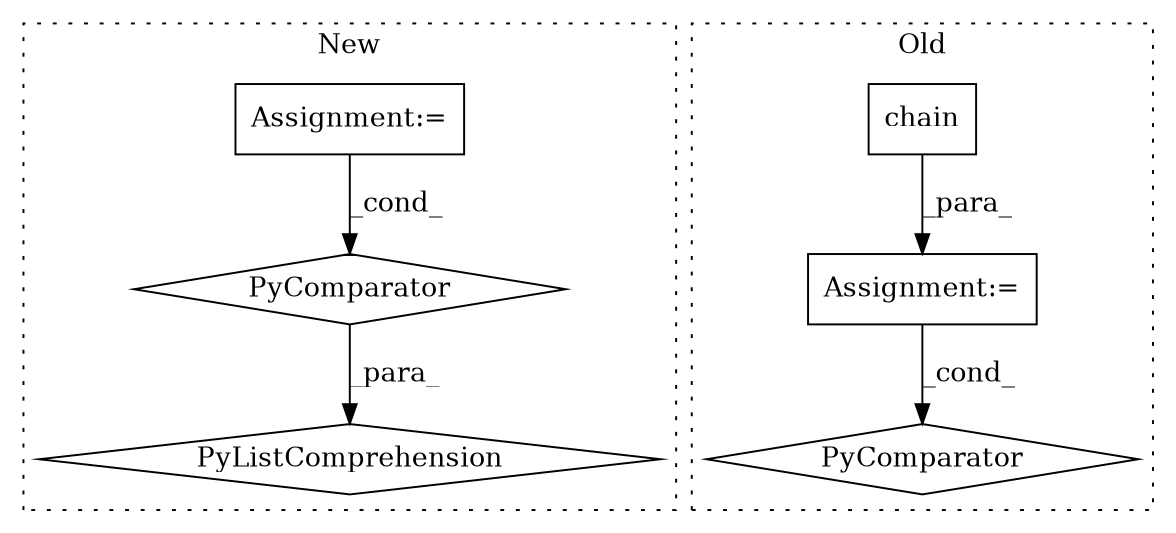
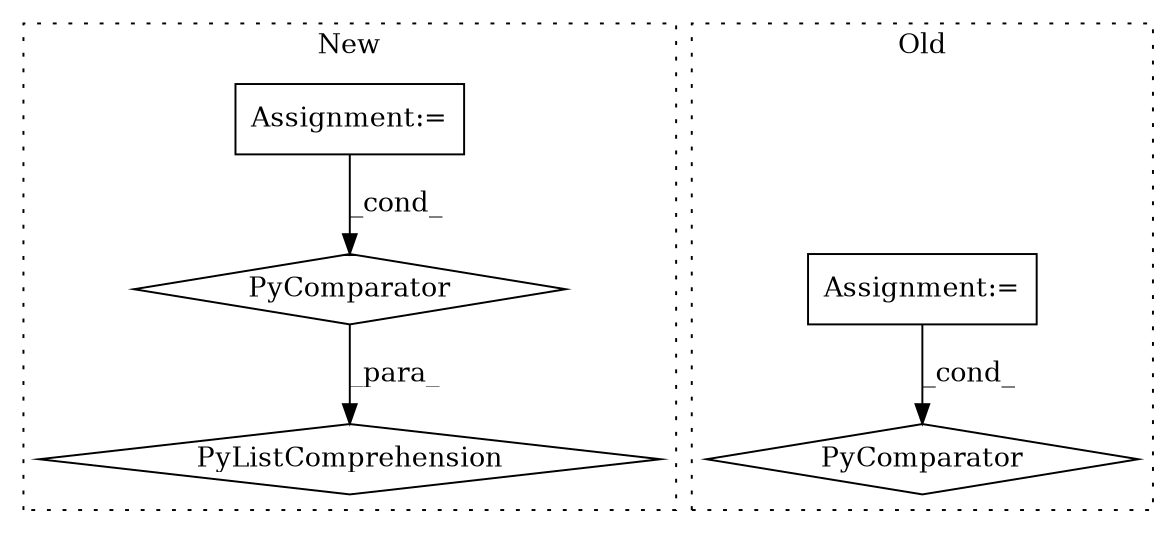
(922, 119) -> none
